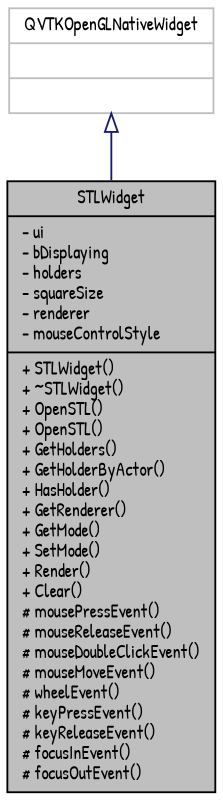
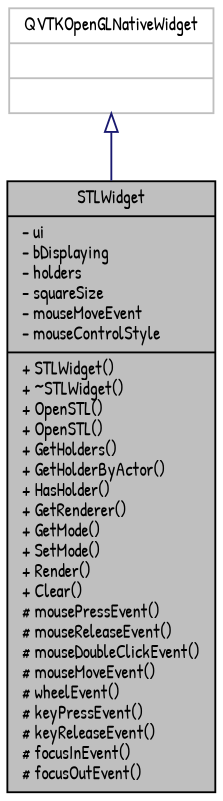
(56, 314) -> (83, 314)
